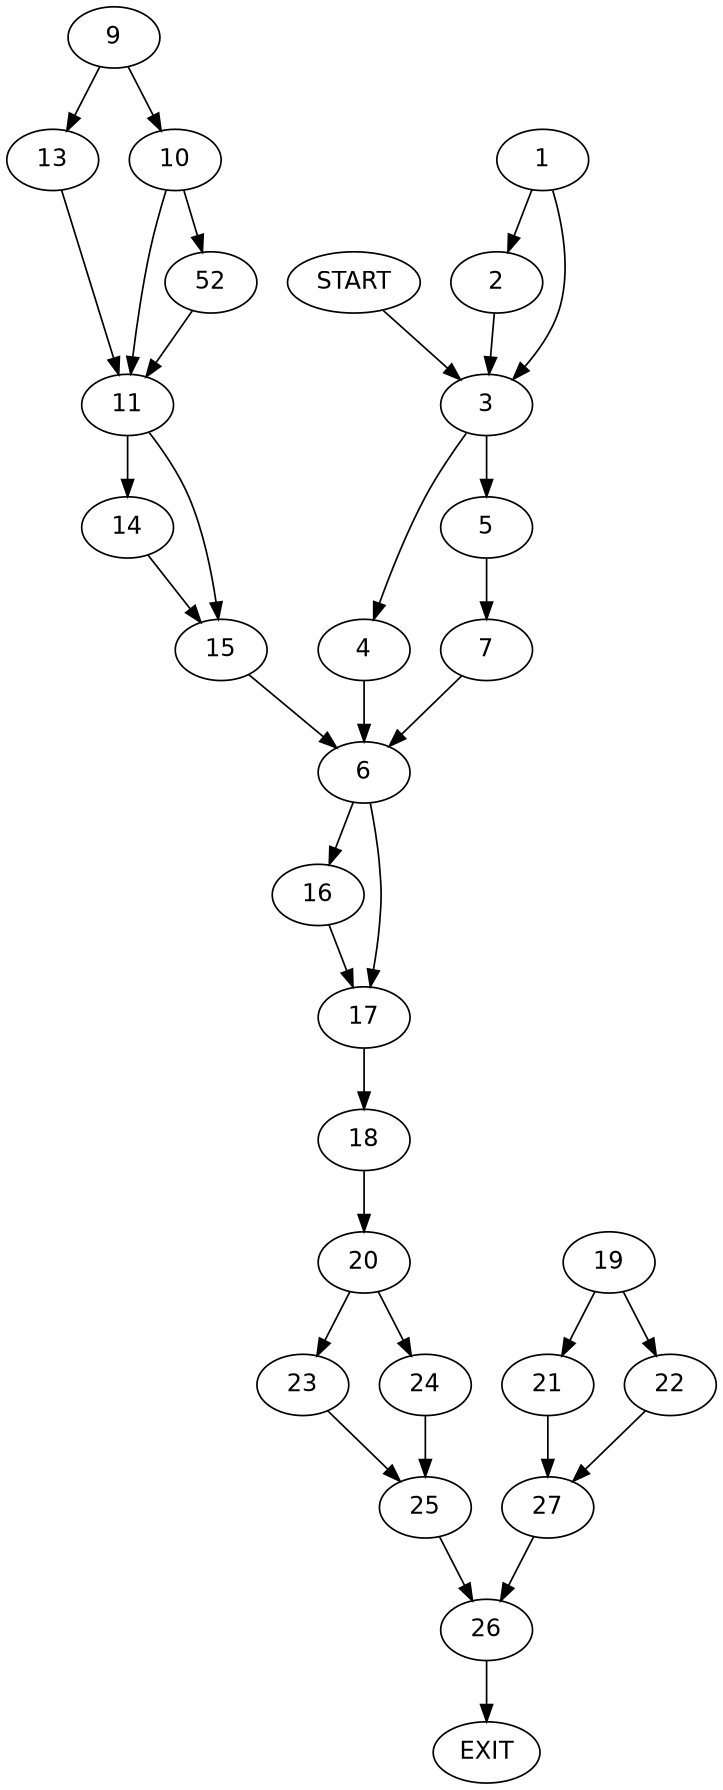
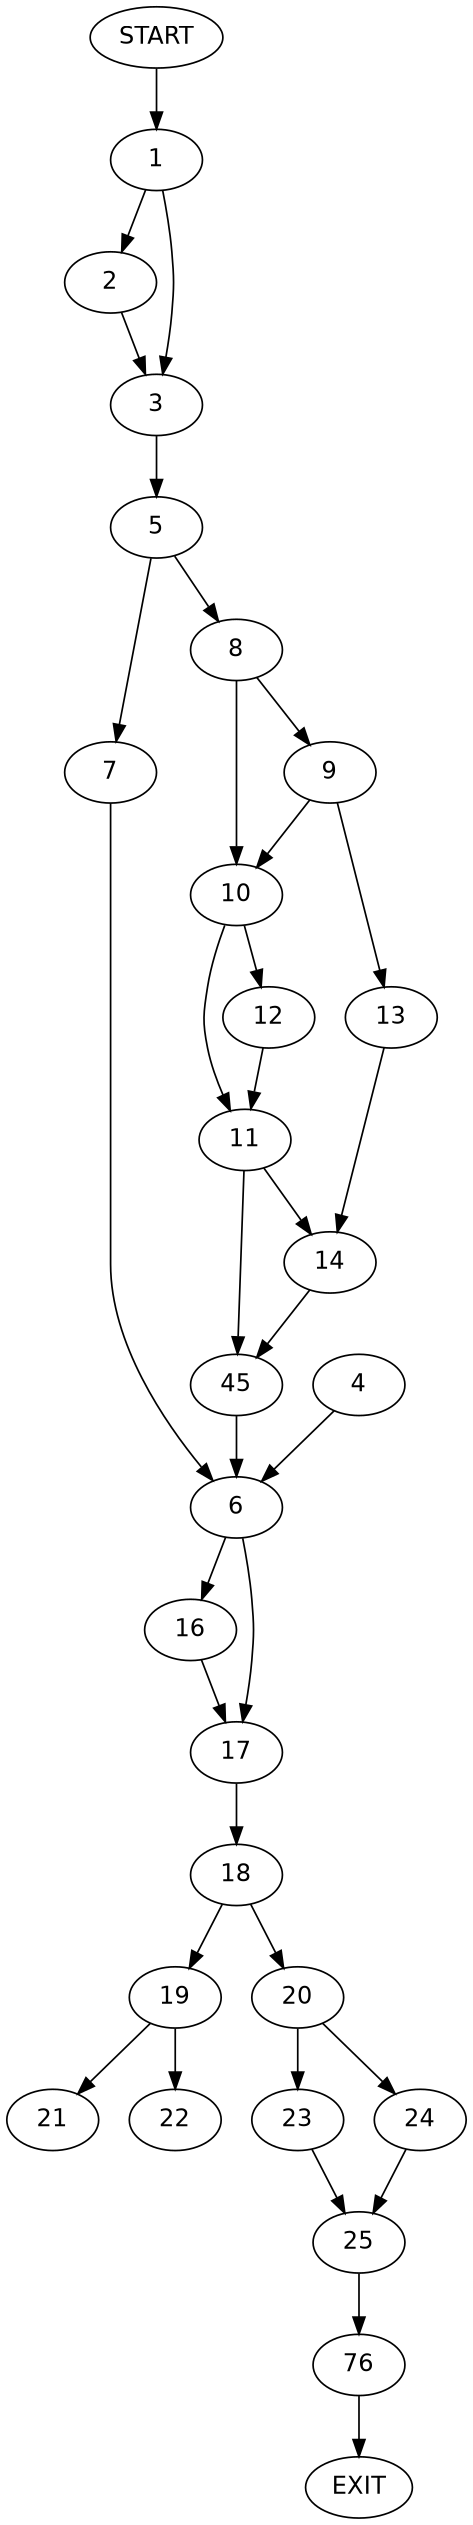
(88, 274) -> (363, 1132)
(211, 282) -> (269, 1017)
(415, 339) -> (157, 90)
(416, 515) -> none
(221, 650) -> (236, 1385)
none -> (236, 650)
(548, 1507) -> none
(487, 1630) -> (359, 2365)
none -> (210, 1929)
